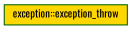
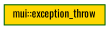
(66, 15) -> (55, 15)
